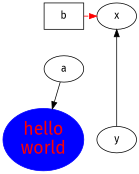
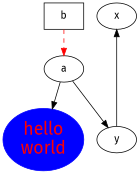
(87, 16) -> (64, 39)
none -> (88, 101)
